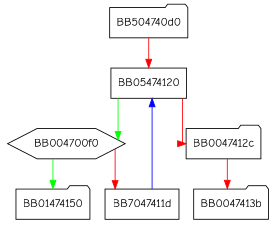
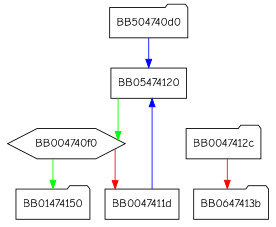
(149, 49) -> (149, 49)
(183, 121) -> none
(66, 144) -> (66, 144)
(142, 204) -> (142, 204)
(231, 204) -> (231, 204)
